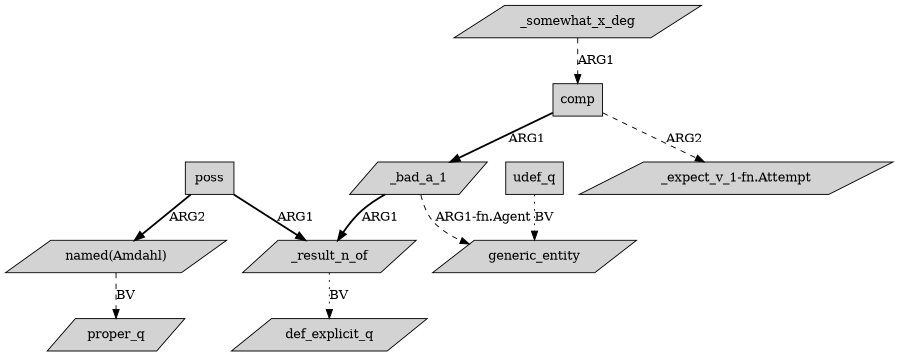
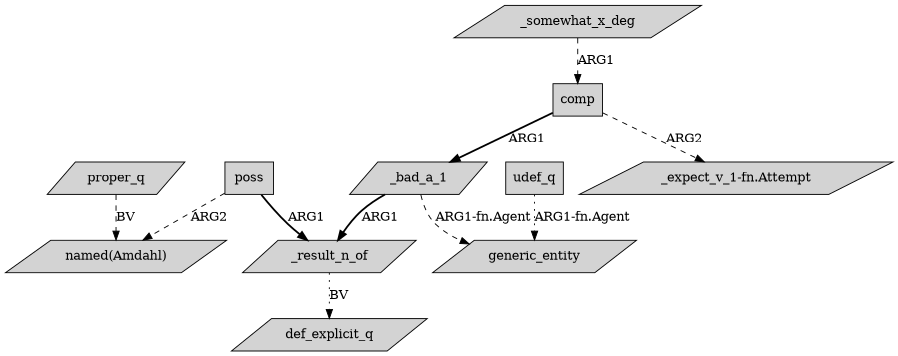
(166, 214) -> (188, 214)
(544, 217) -> (582, 217)
(116, 291) -> (116, 213)
